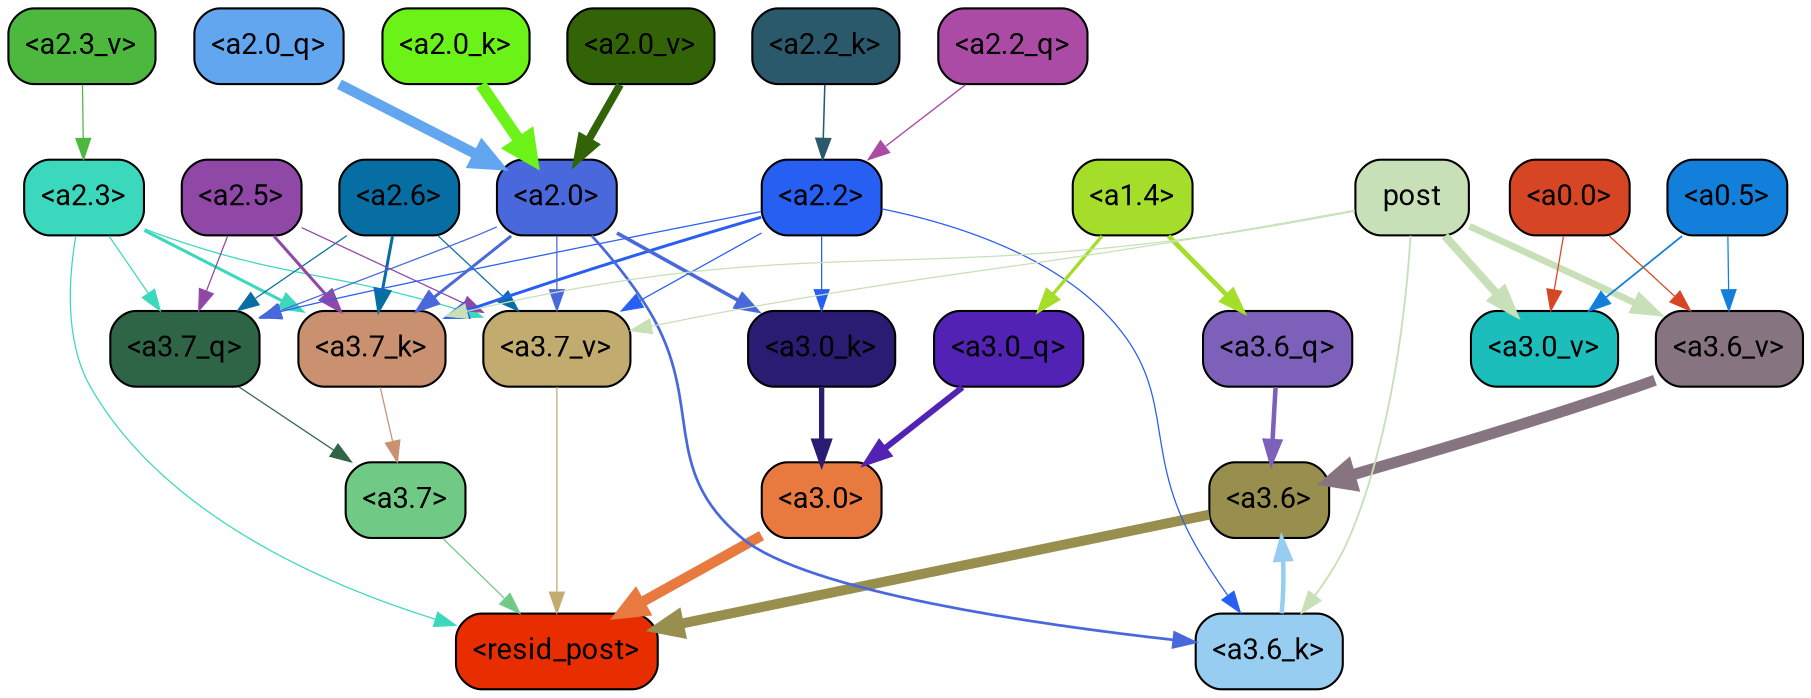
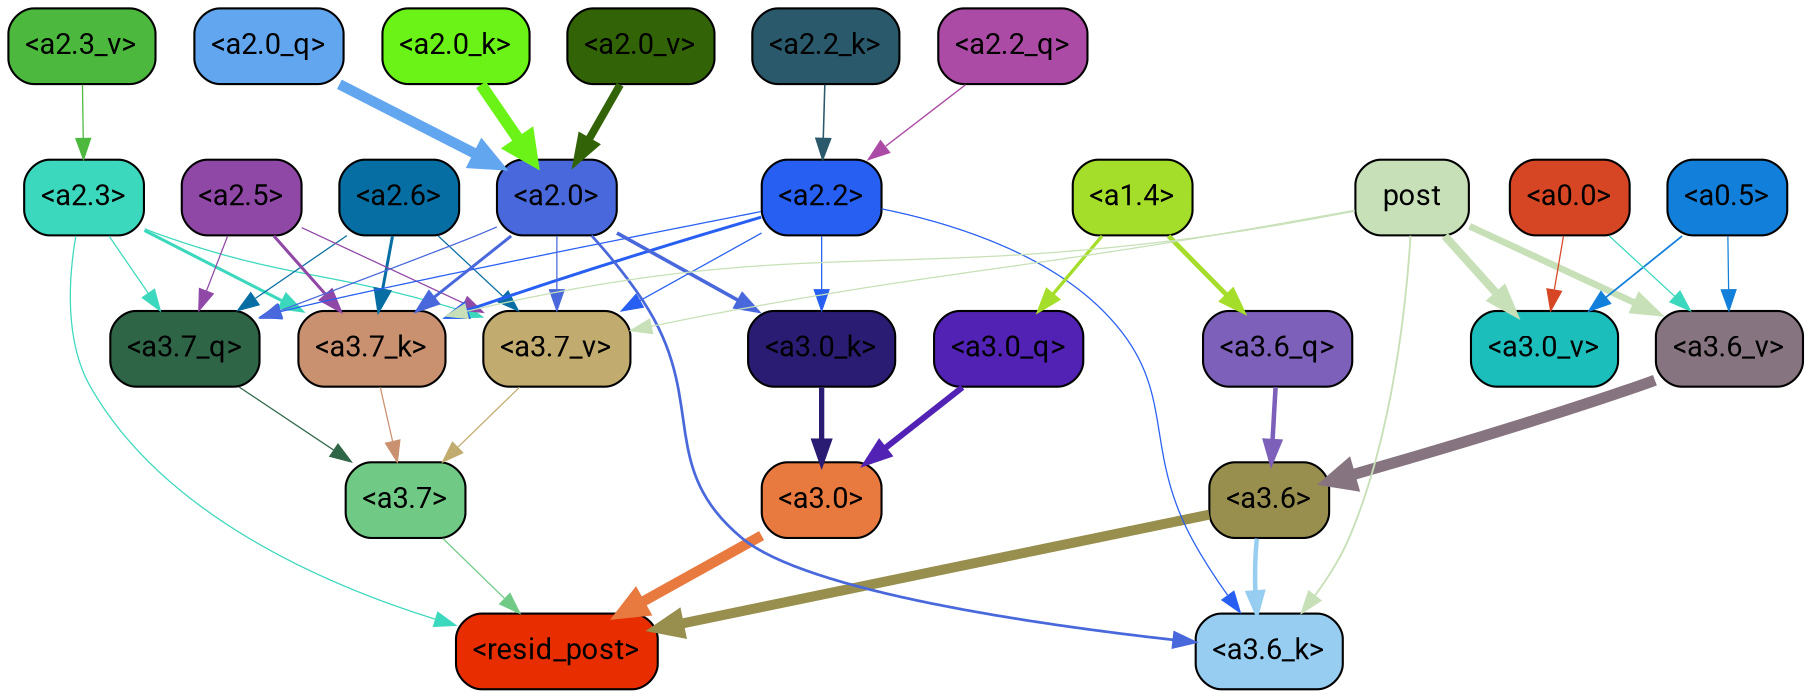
(1634, 259) -> (1634, 259)
(557, 489) -> (489, 417)
(1283, 587) -> (1255, 565)
